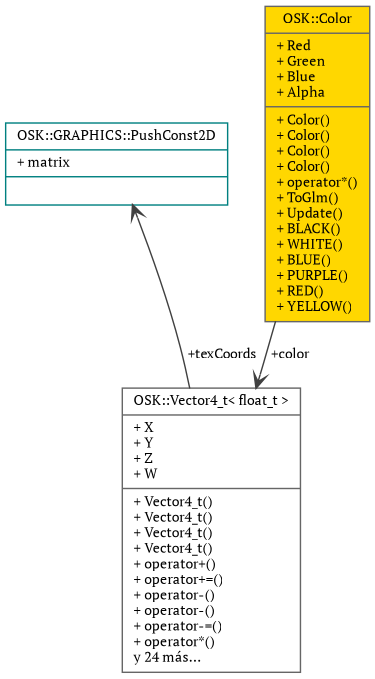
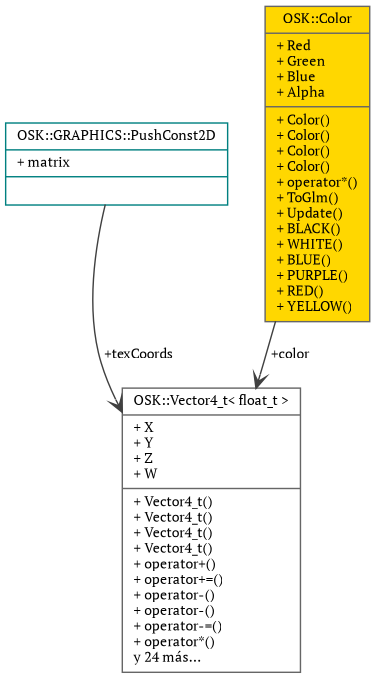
(167, 302) -> (93, 303)
